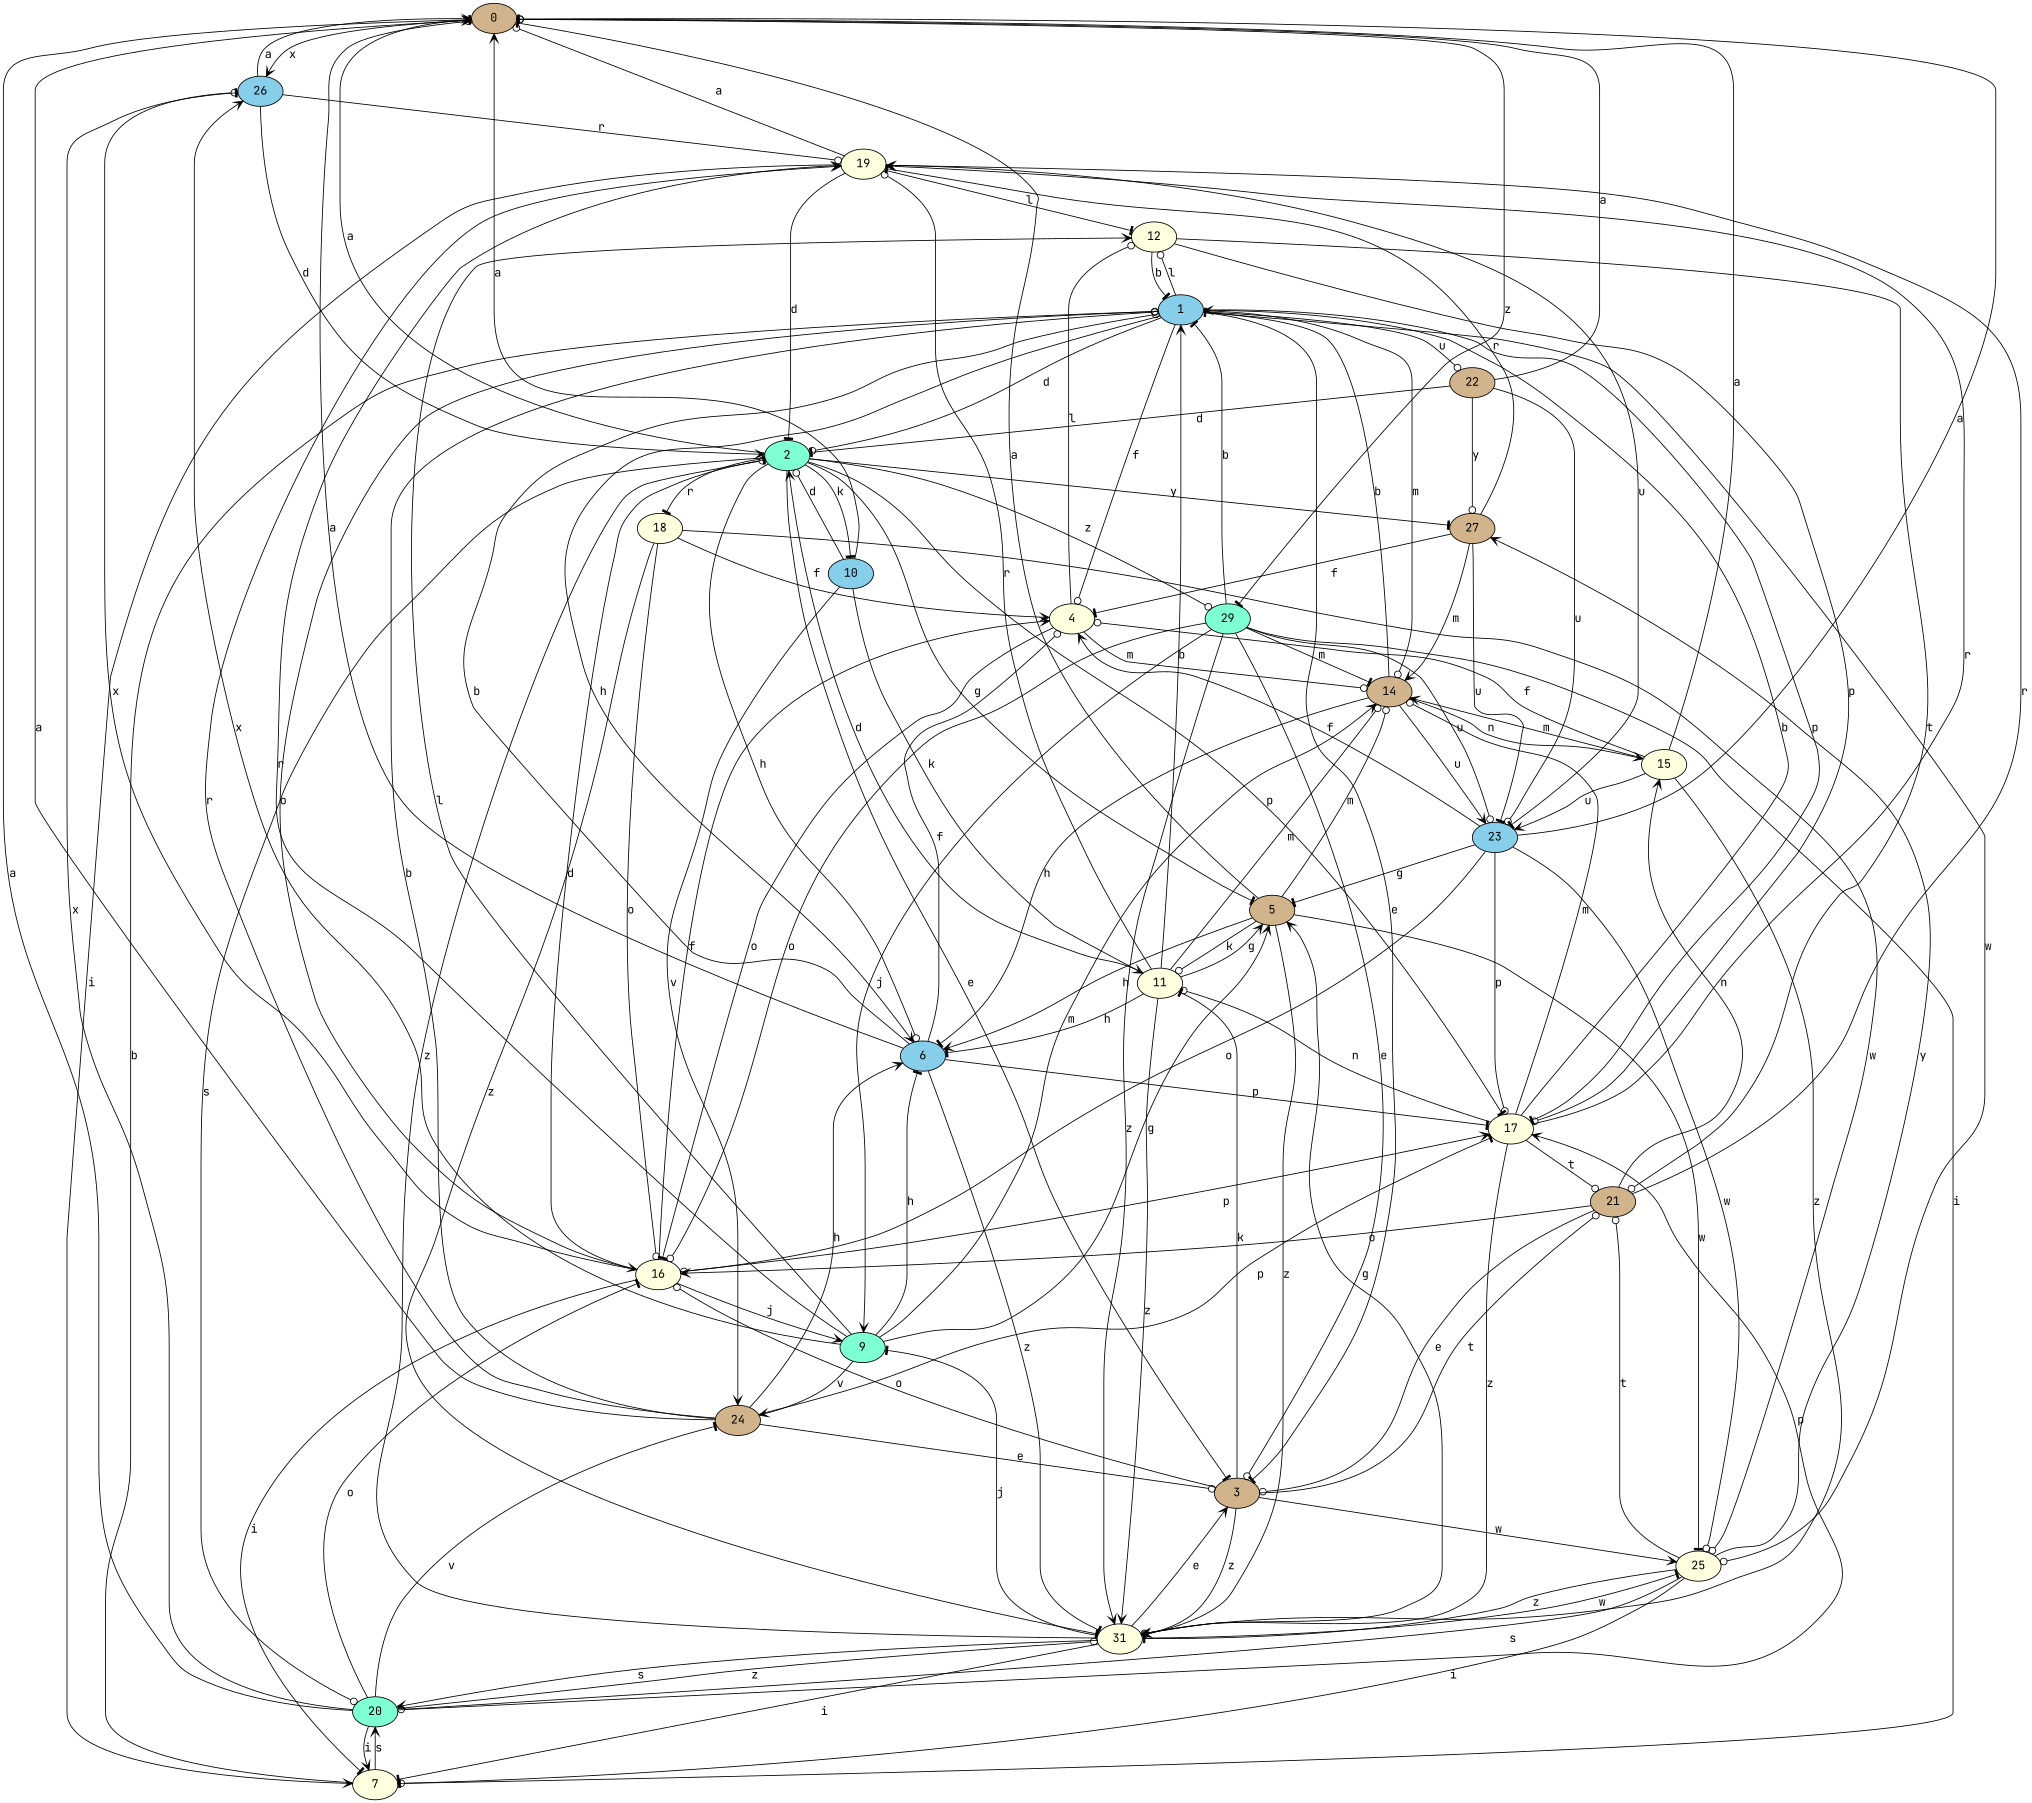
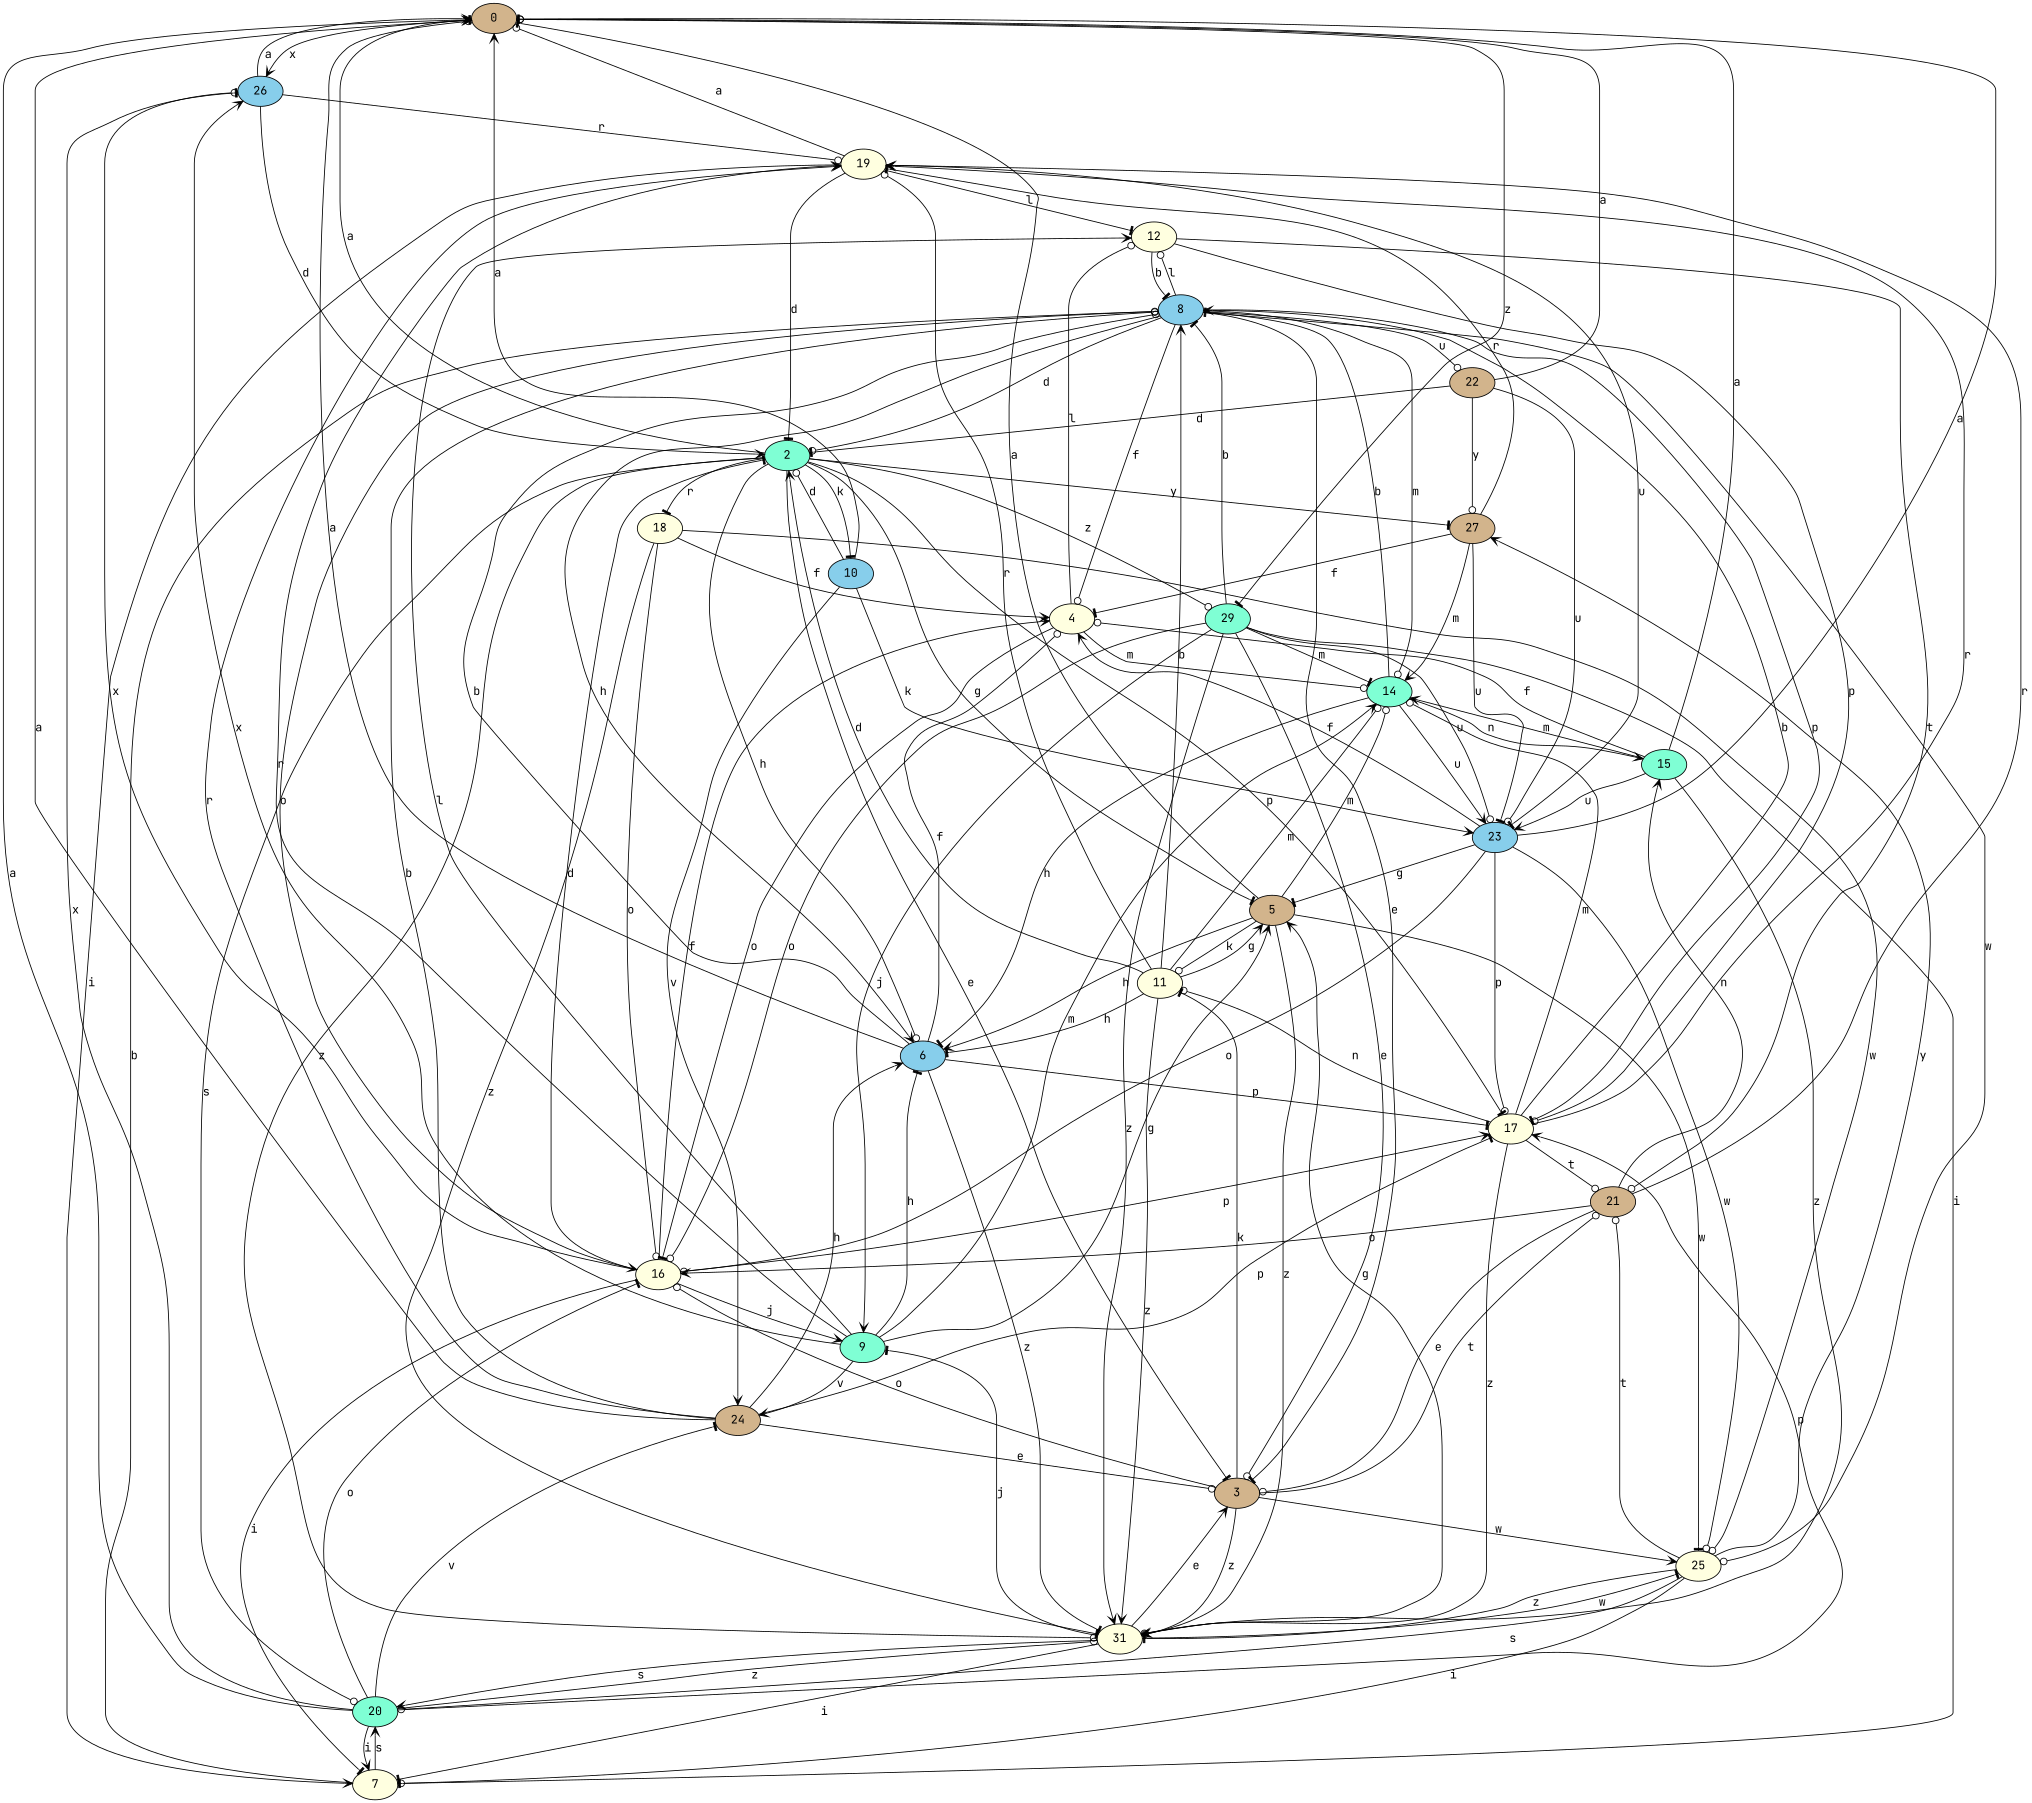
(1181, 310) -> (1181, 310)
(1389, 692) -> (1389, 692)
(1664, 765) -> (1664, 765)
(949, 813) -> (1120, 766)
(402, 1299) -> (245, 1284)
